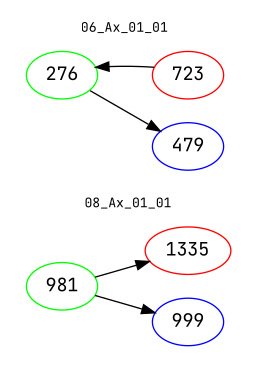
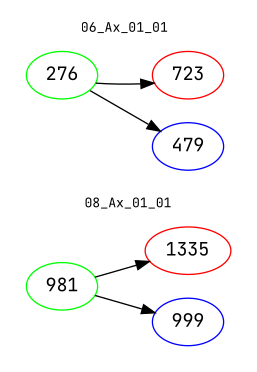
(132, 66) -> (118, 84)
